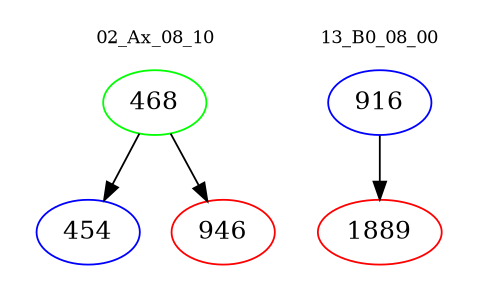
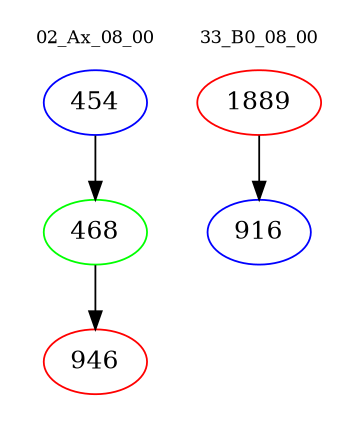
(156, 39) -> (95, 39)
(380, 39) -> (259, 39)
(126, 159) -> (95, 159)
(380, 159) -> (259, 159)
